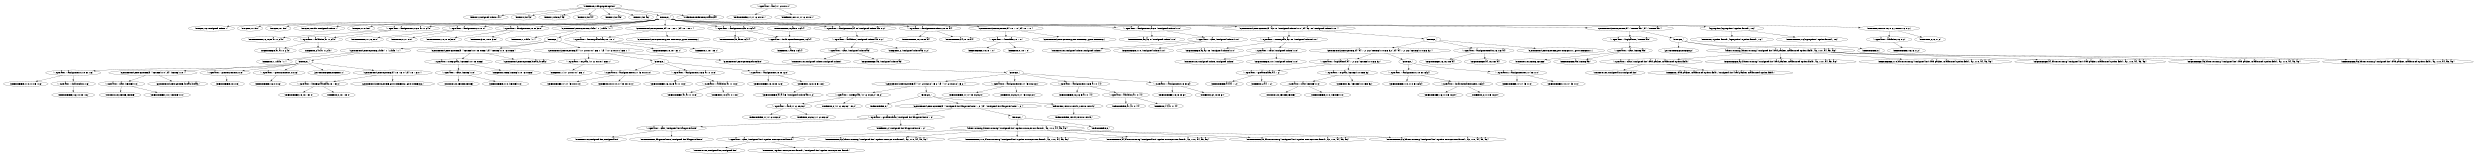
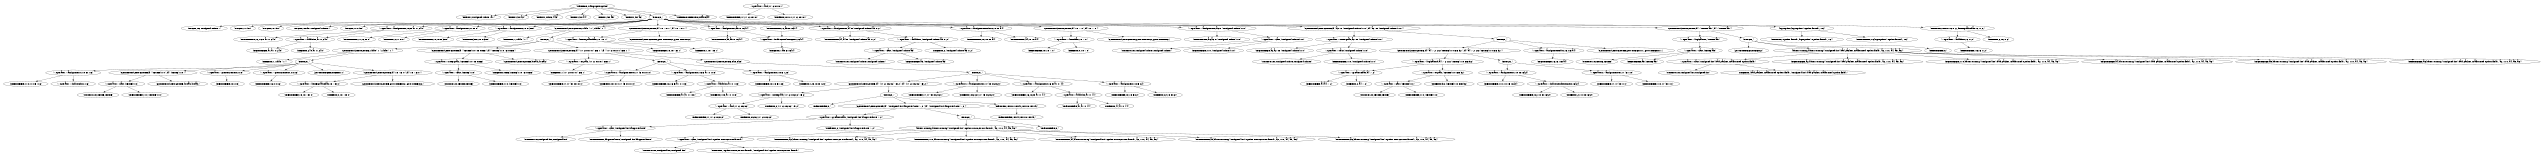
(1889, 28) -> (1957, 28)
(1485, 62) -> none
(800, 89) -> (850, 33)
(73, 95) -> none
